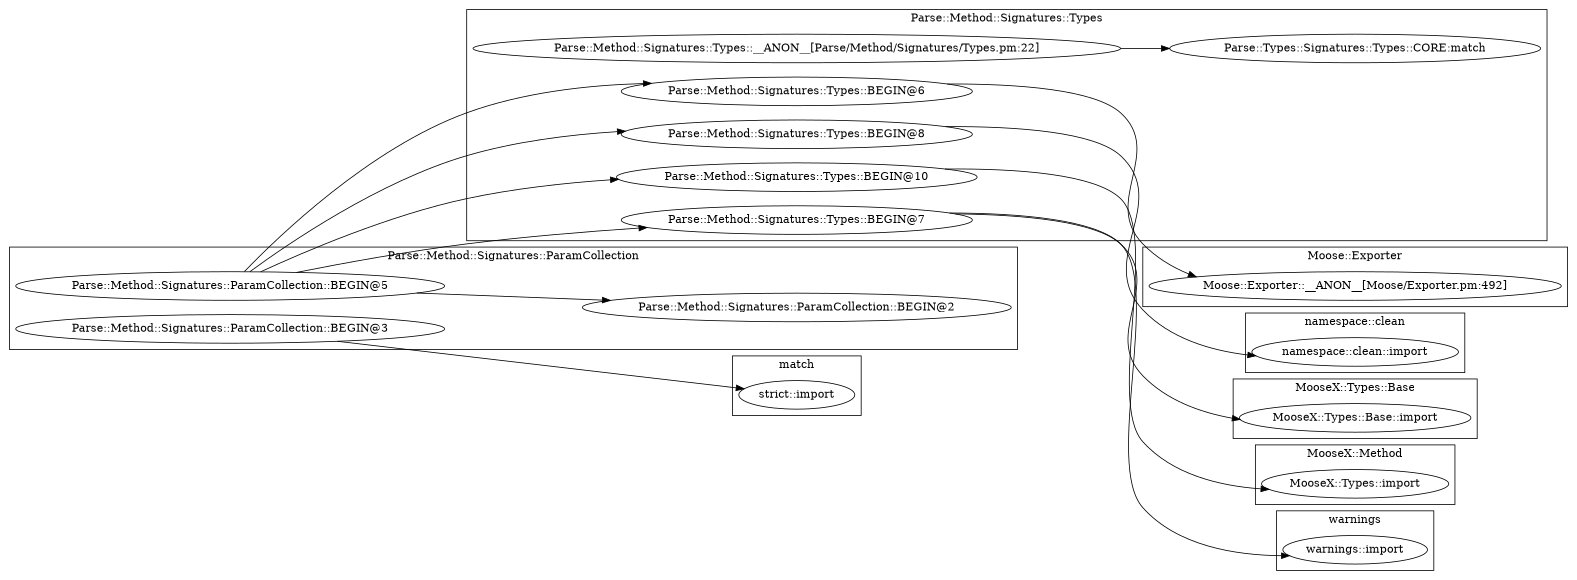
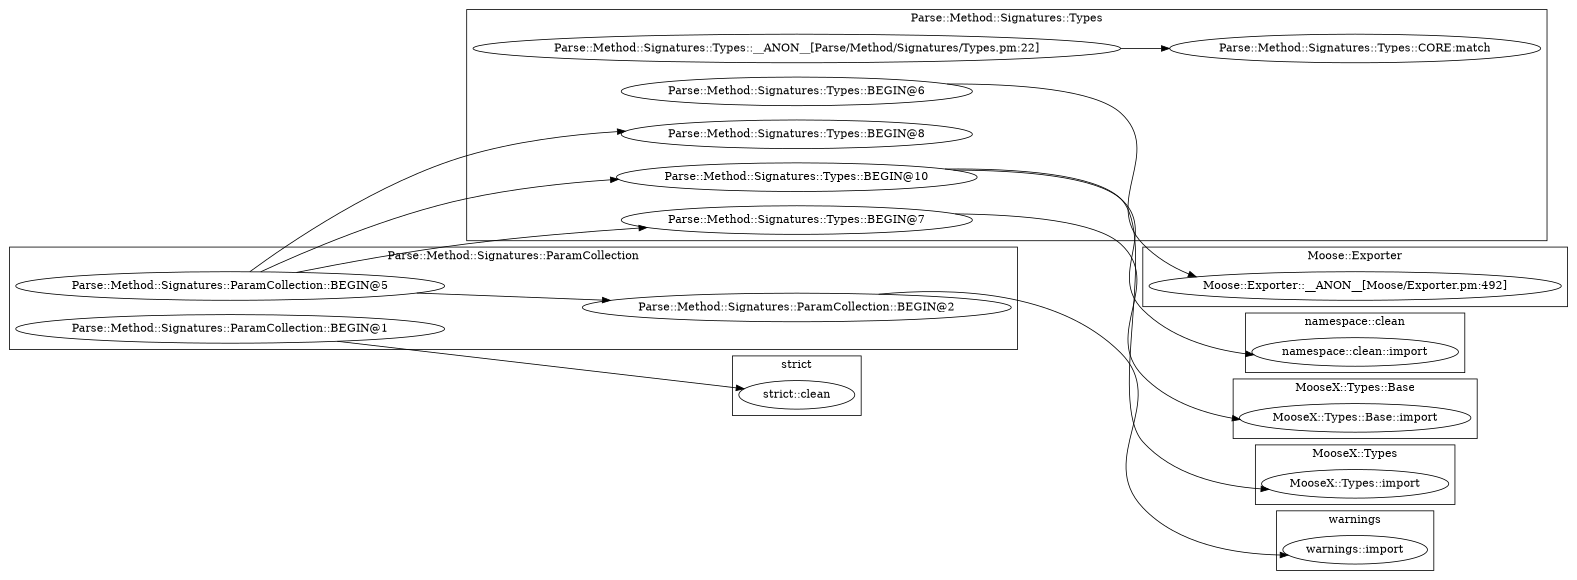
(1355, 48) -> (1355, 48)
(423, 132) -> none
(1138, 201) -> (1130, 275)
(230, 329) -> (230, 329)
(797, 365) -> (797, 365)
(797, 395) -> (797, 395)
(1129, 437) -> (1135, 377)
(1355, 454) -> (1355, 454)
